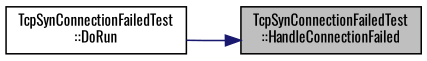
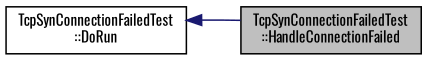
(206, 41) -> (221, 20)
